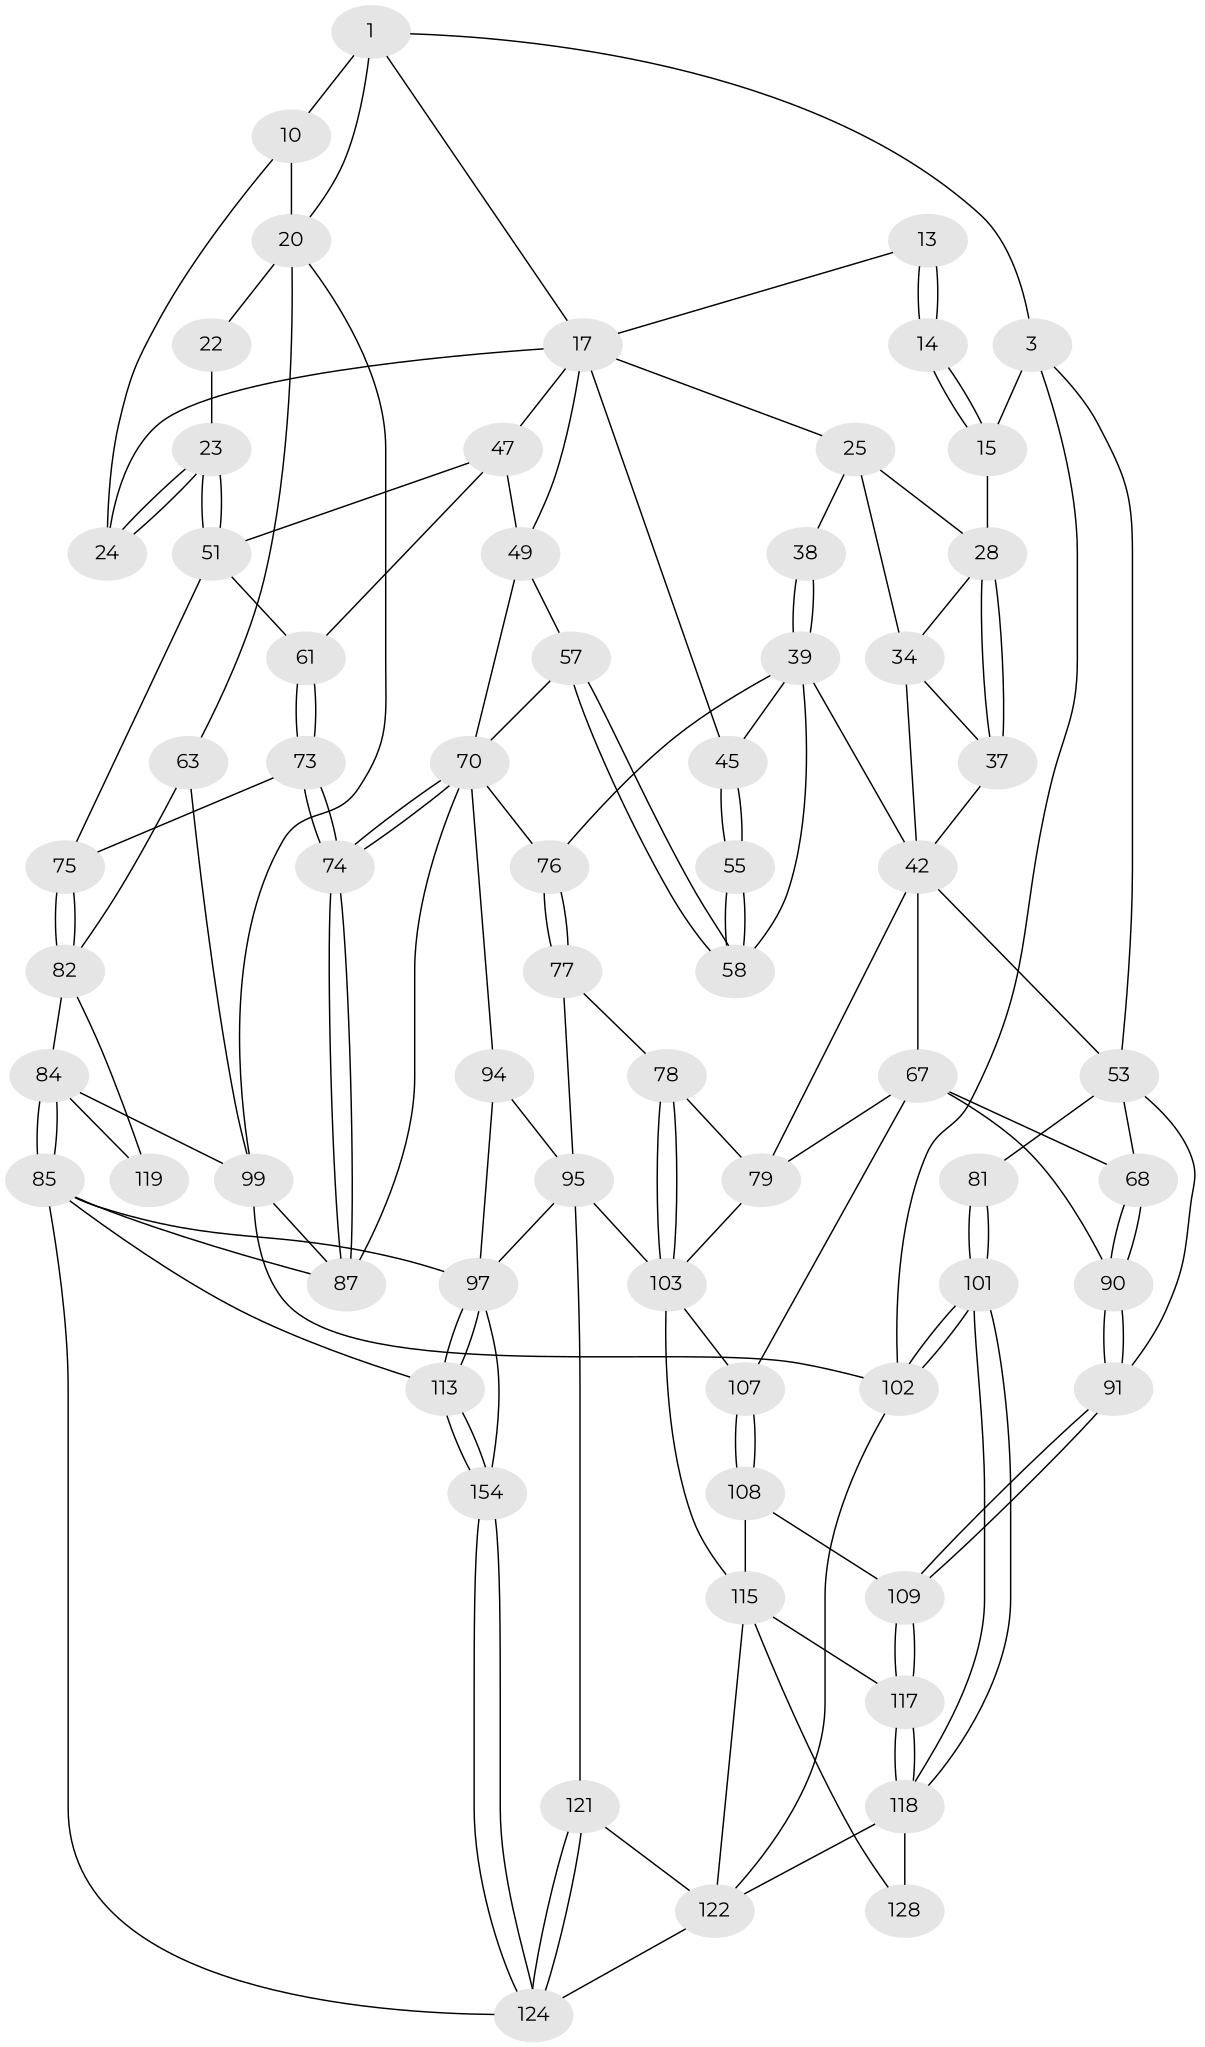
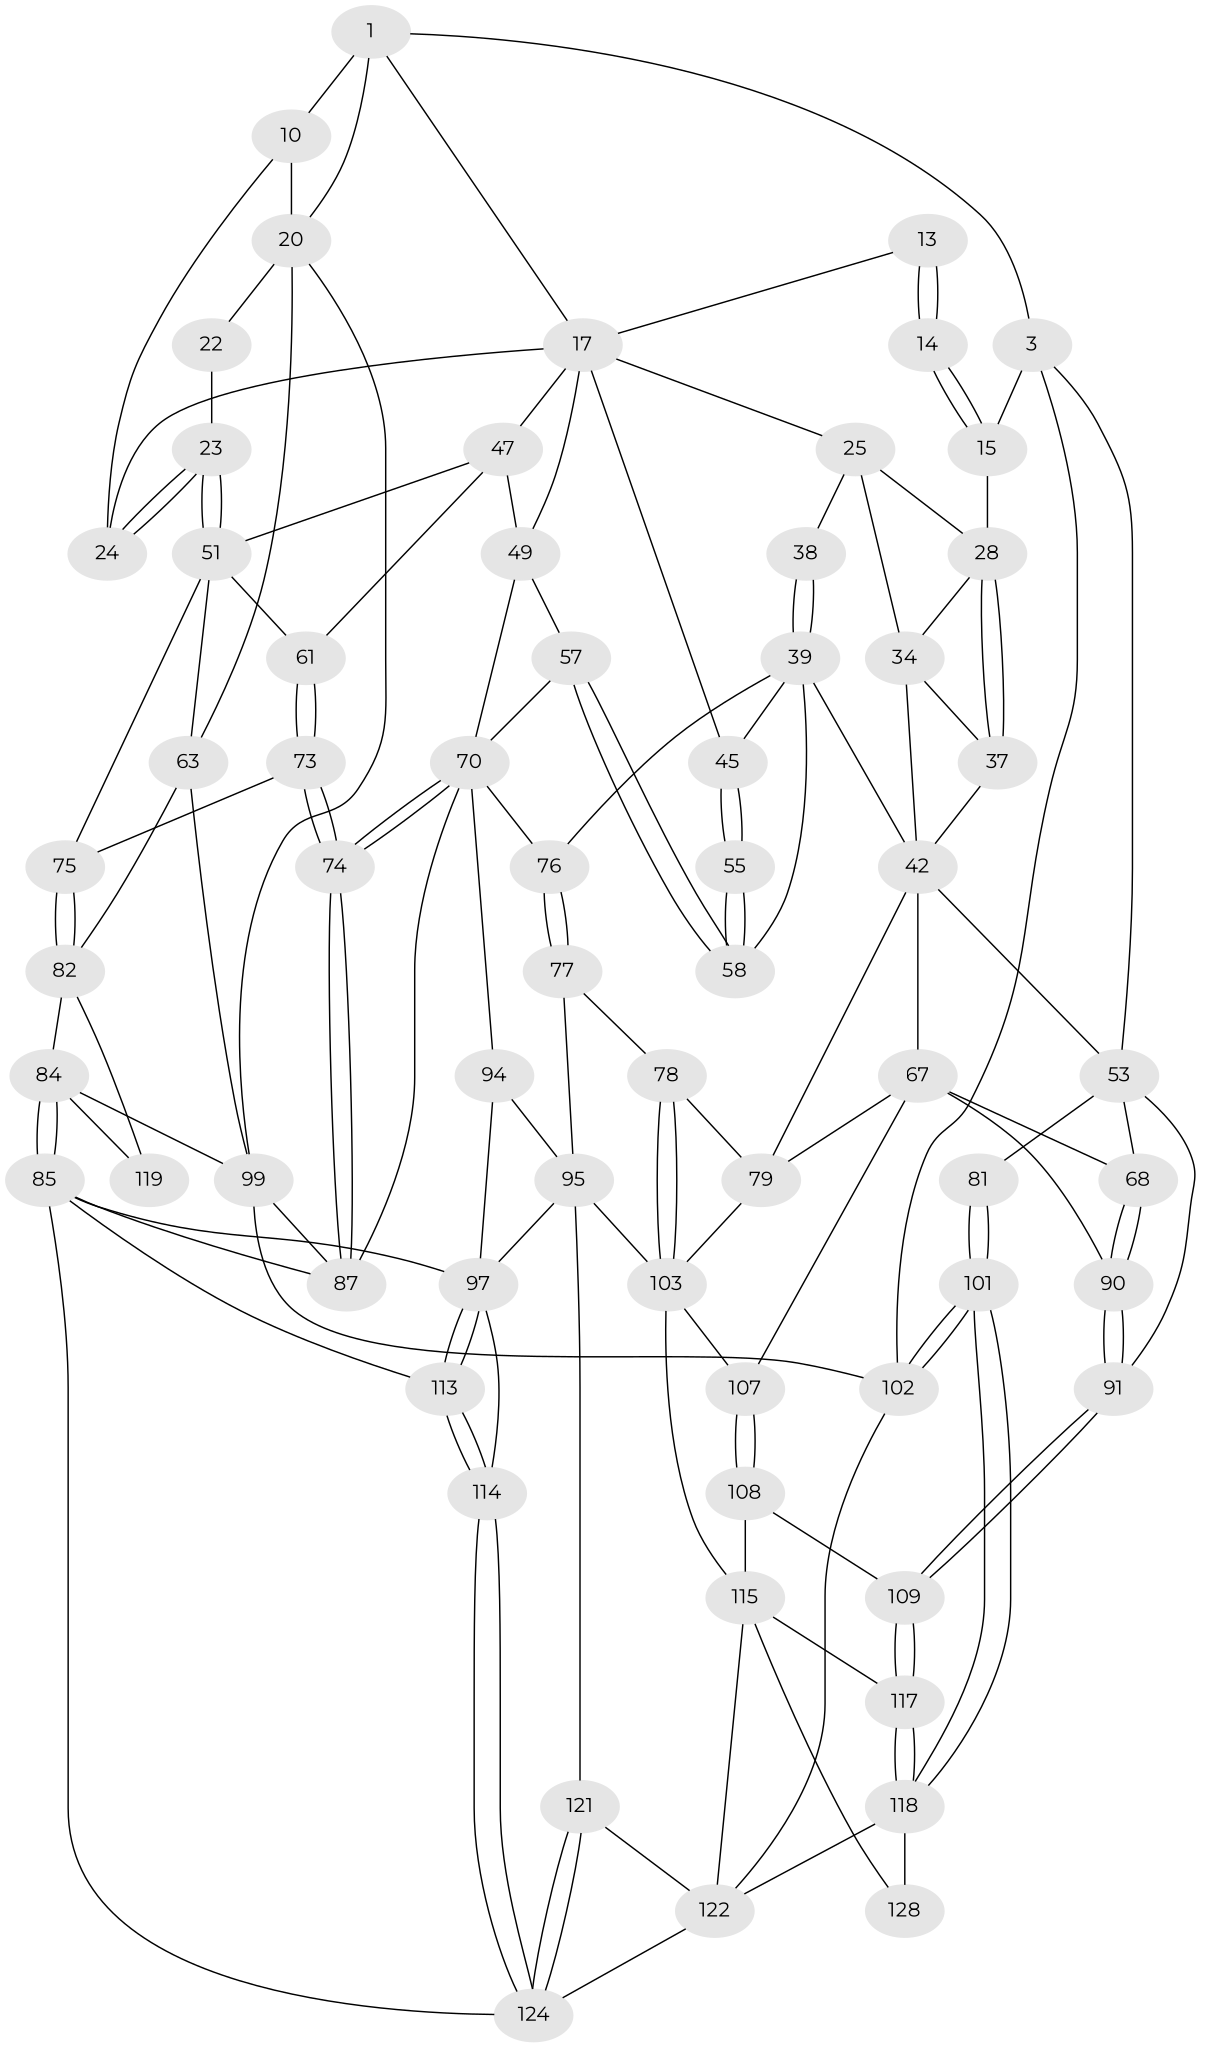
none -> (200, 658)
(487, 1494) -> (487, 1494)
